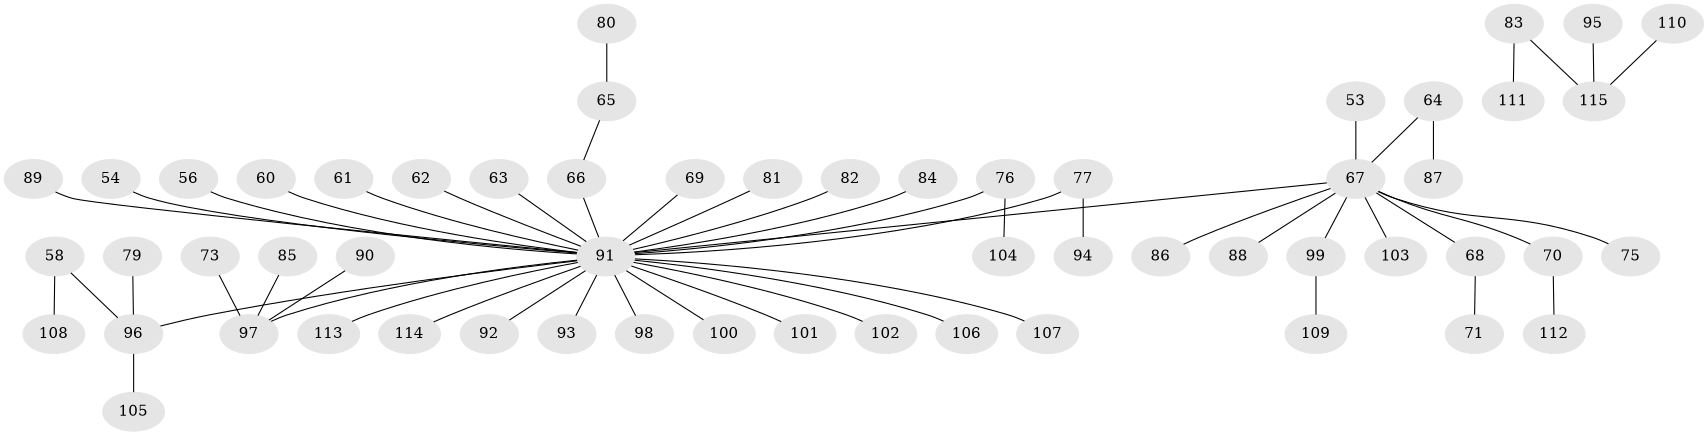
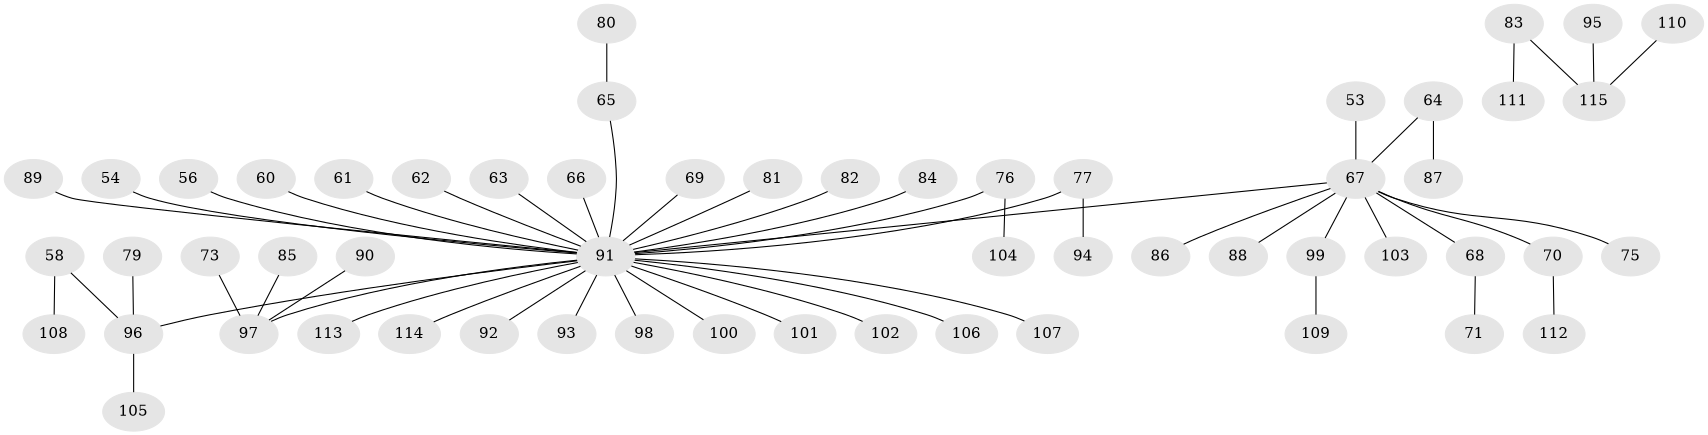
(592, 140) -> (616, 179)
